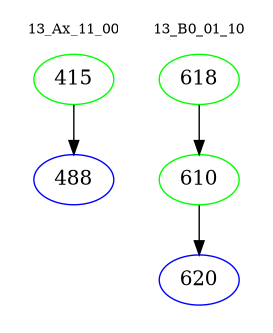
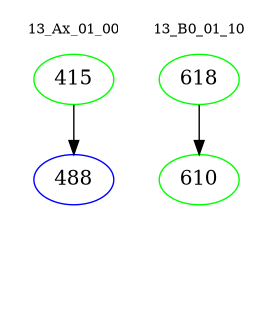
(74, 30) -> (74, 30)
(199, 280) -> none
